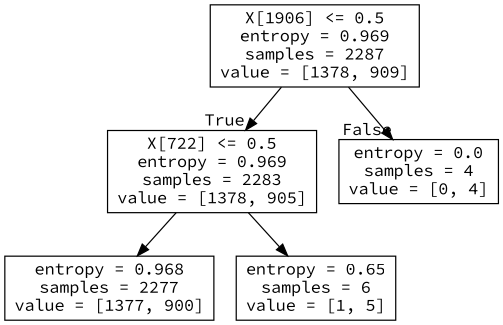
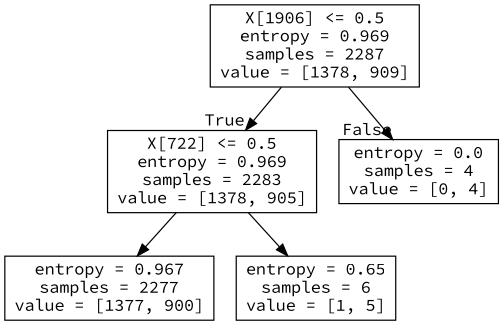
(109, 288) -> (109, 288)
